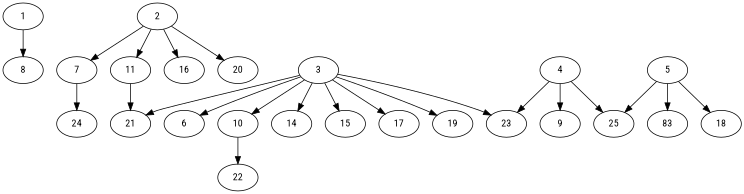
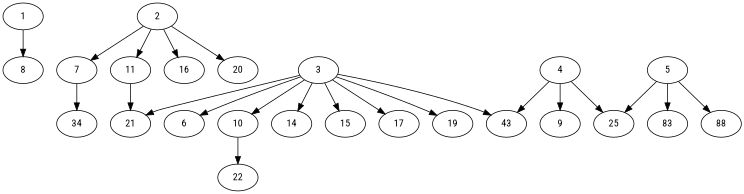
(77, 124) -> (77, 124)
(506, 124) -> (506, 124)
(721, 124) -> (721, 124)
